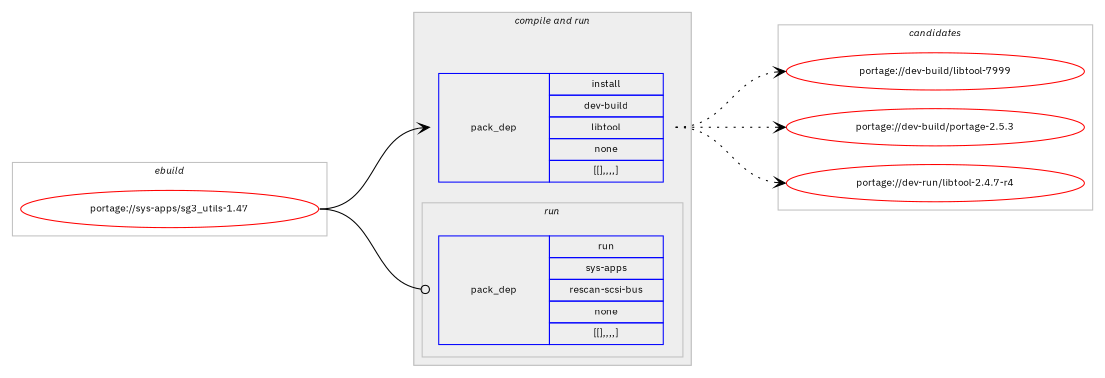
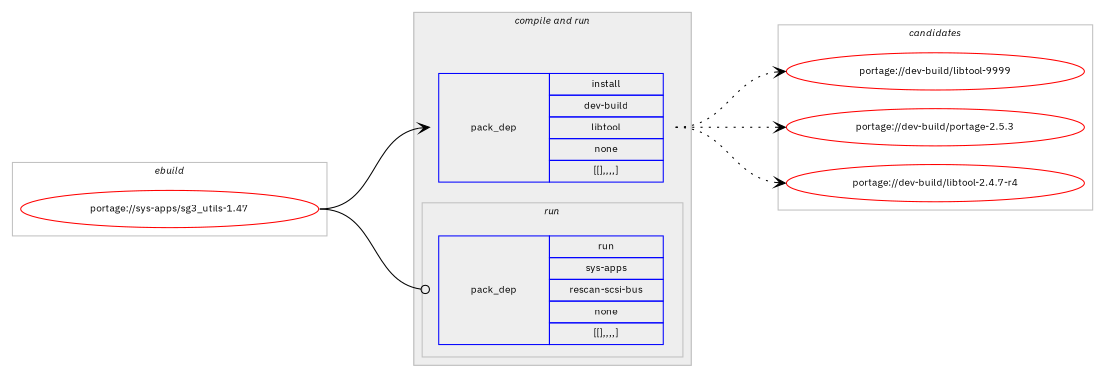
(935, 71) -> (935, 71)
(935, 183) -> (935, 183)
